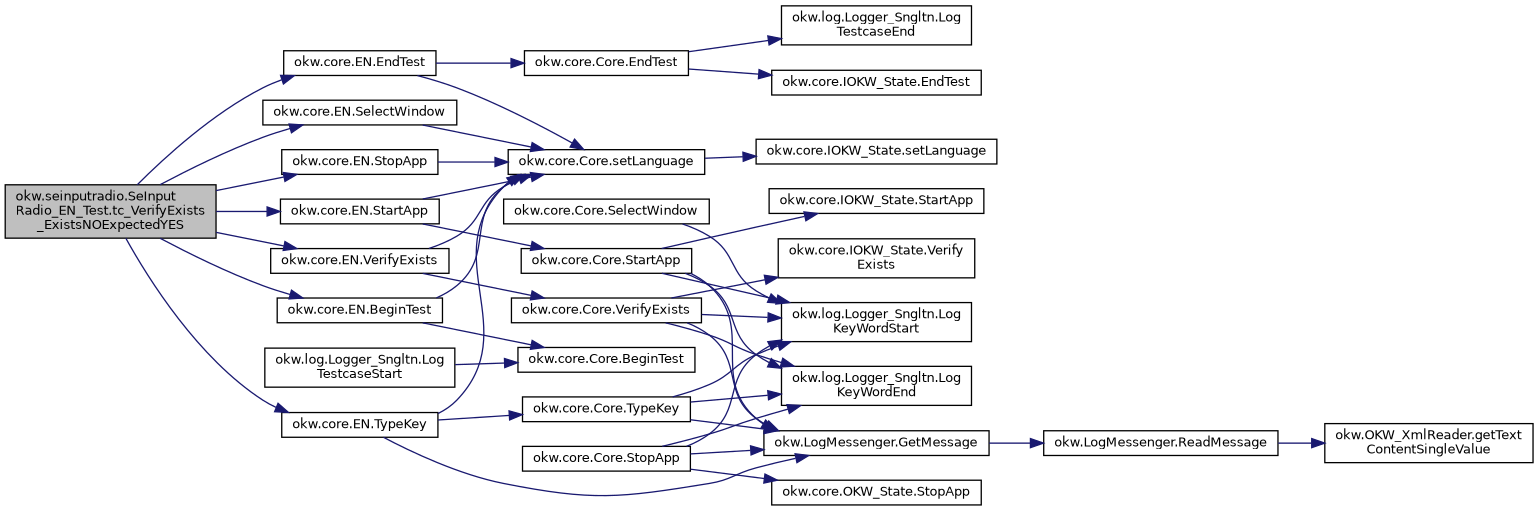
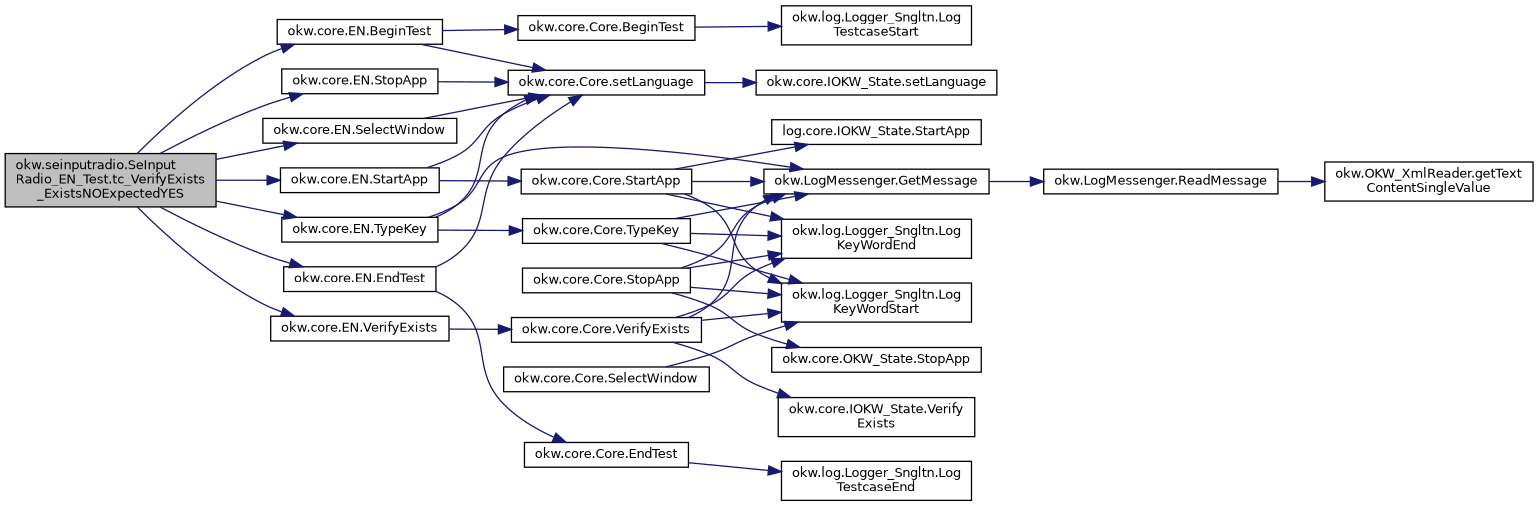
(876, 83) -> none
(876, 201) -> (876, 132)
(473, 222) -> none
(487, 364) -> (731, 27)
